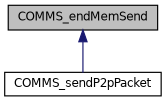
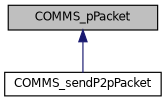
(83, 18) -> (83, 18)
